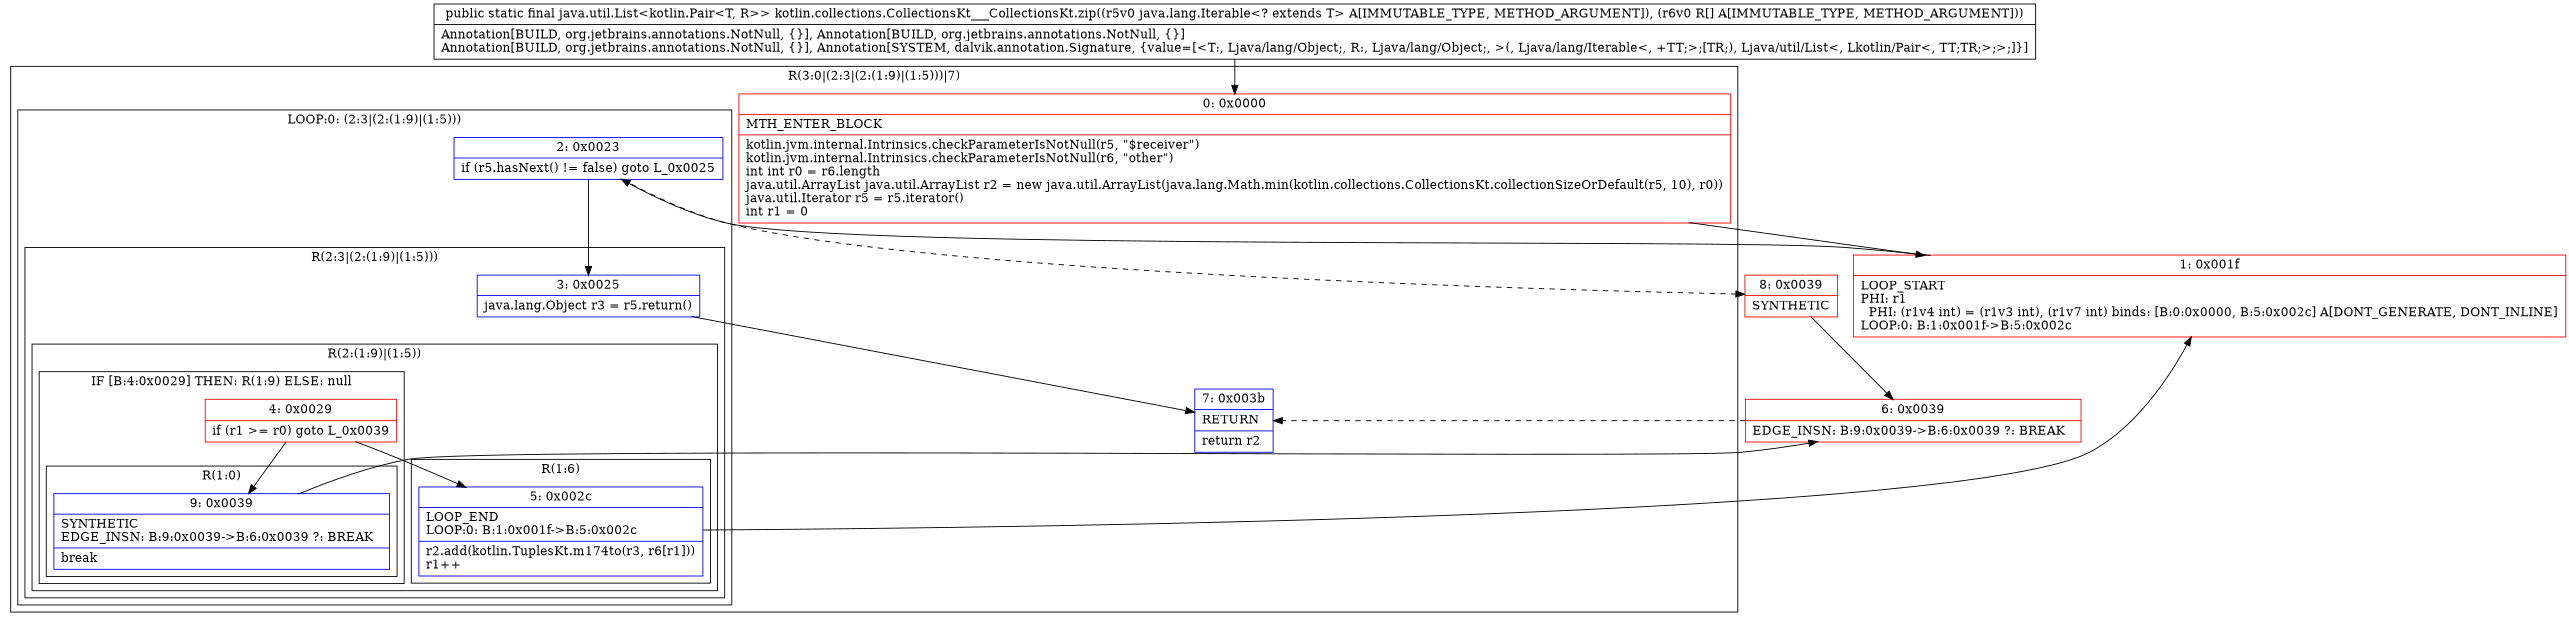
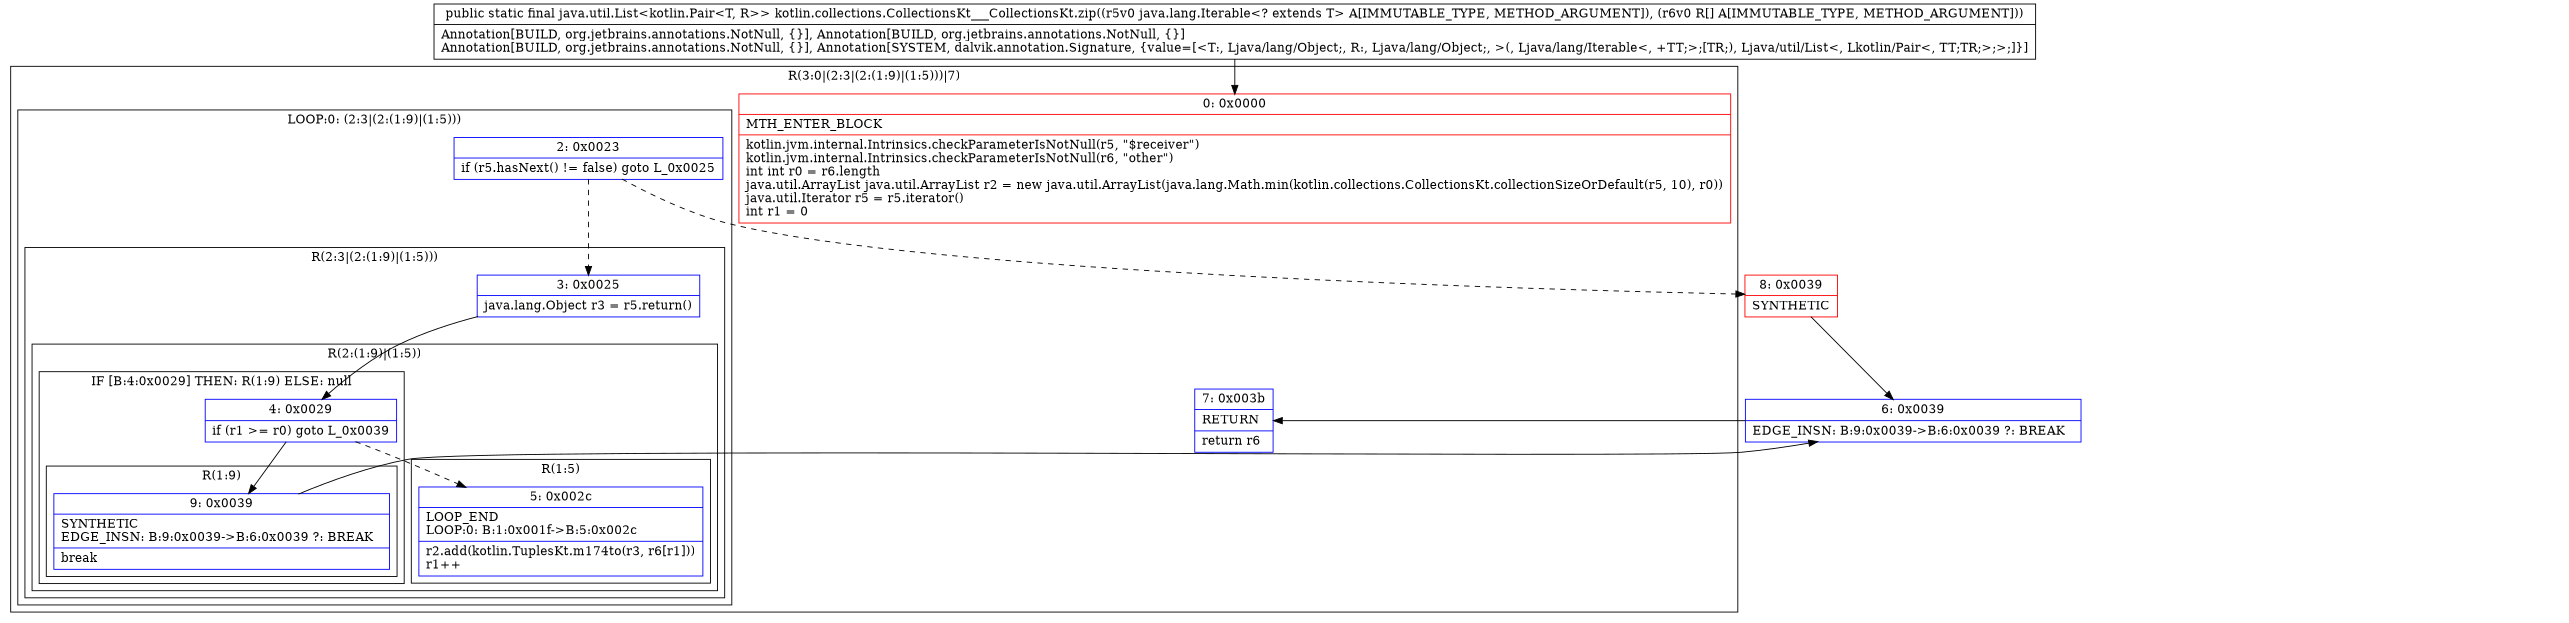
(588, 223) -> (588, 223)
(2210, 296) -> none
(938, 364) -> (387, 351)
(301, 421) -> (301, 421)
(1514, 421) -> (1514, 421)
(1913, 421) -> (1913, 421)
(1232, 441) -> (1232, 441)
(417, 466) -> (417, 466)
(561, 470) -> (561, 470)
(222, 476) -> (222, 476)
